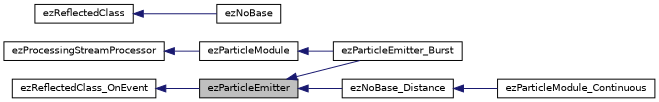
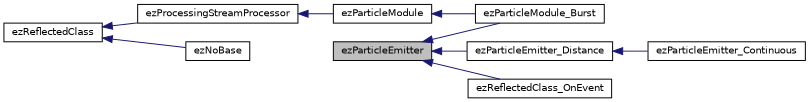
none -> (125, 24)
(398, 51) -> (540, 14)
(183, 88) -> (466, 71)
(398, 88) -> (540, 51)
(576, 88) -> (727, 51)
